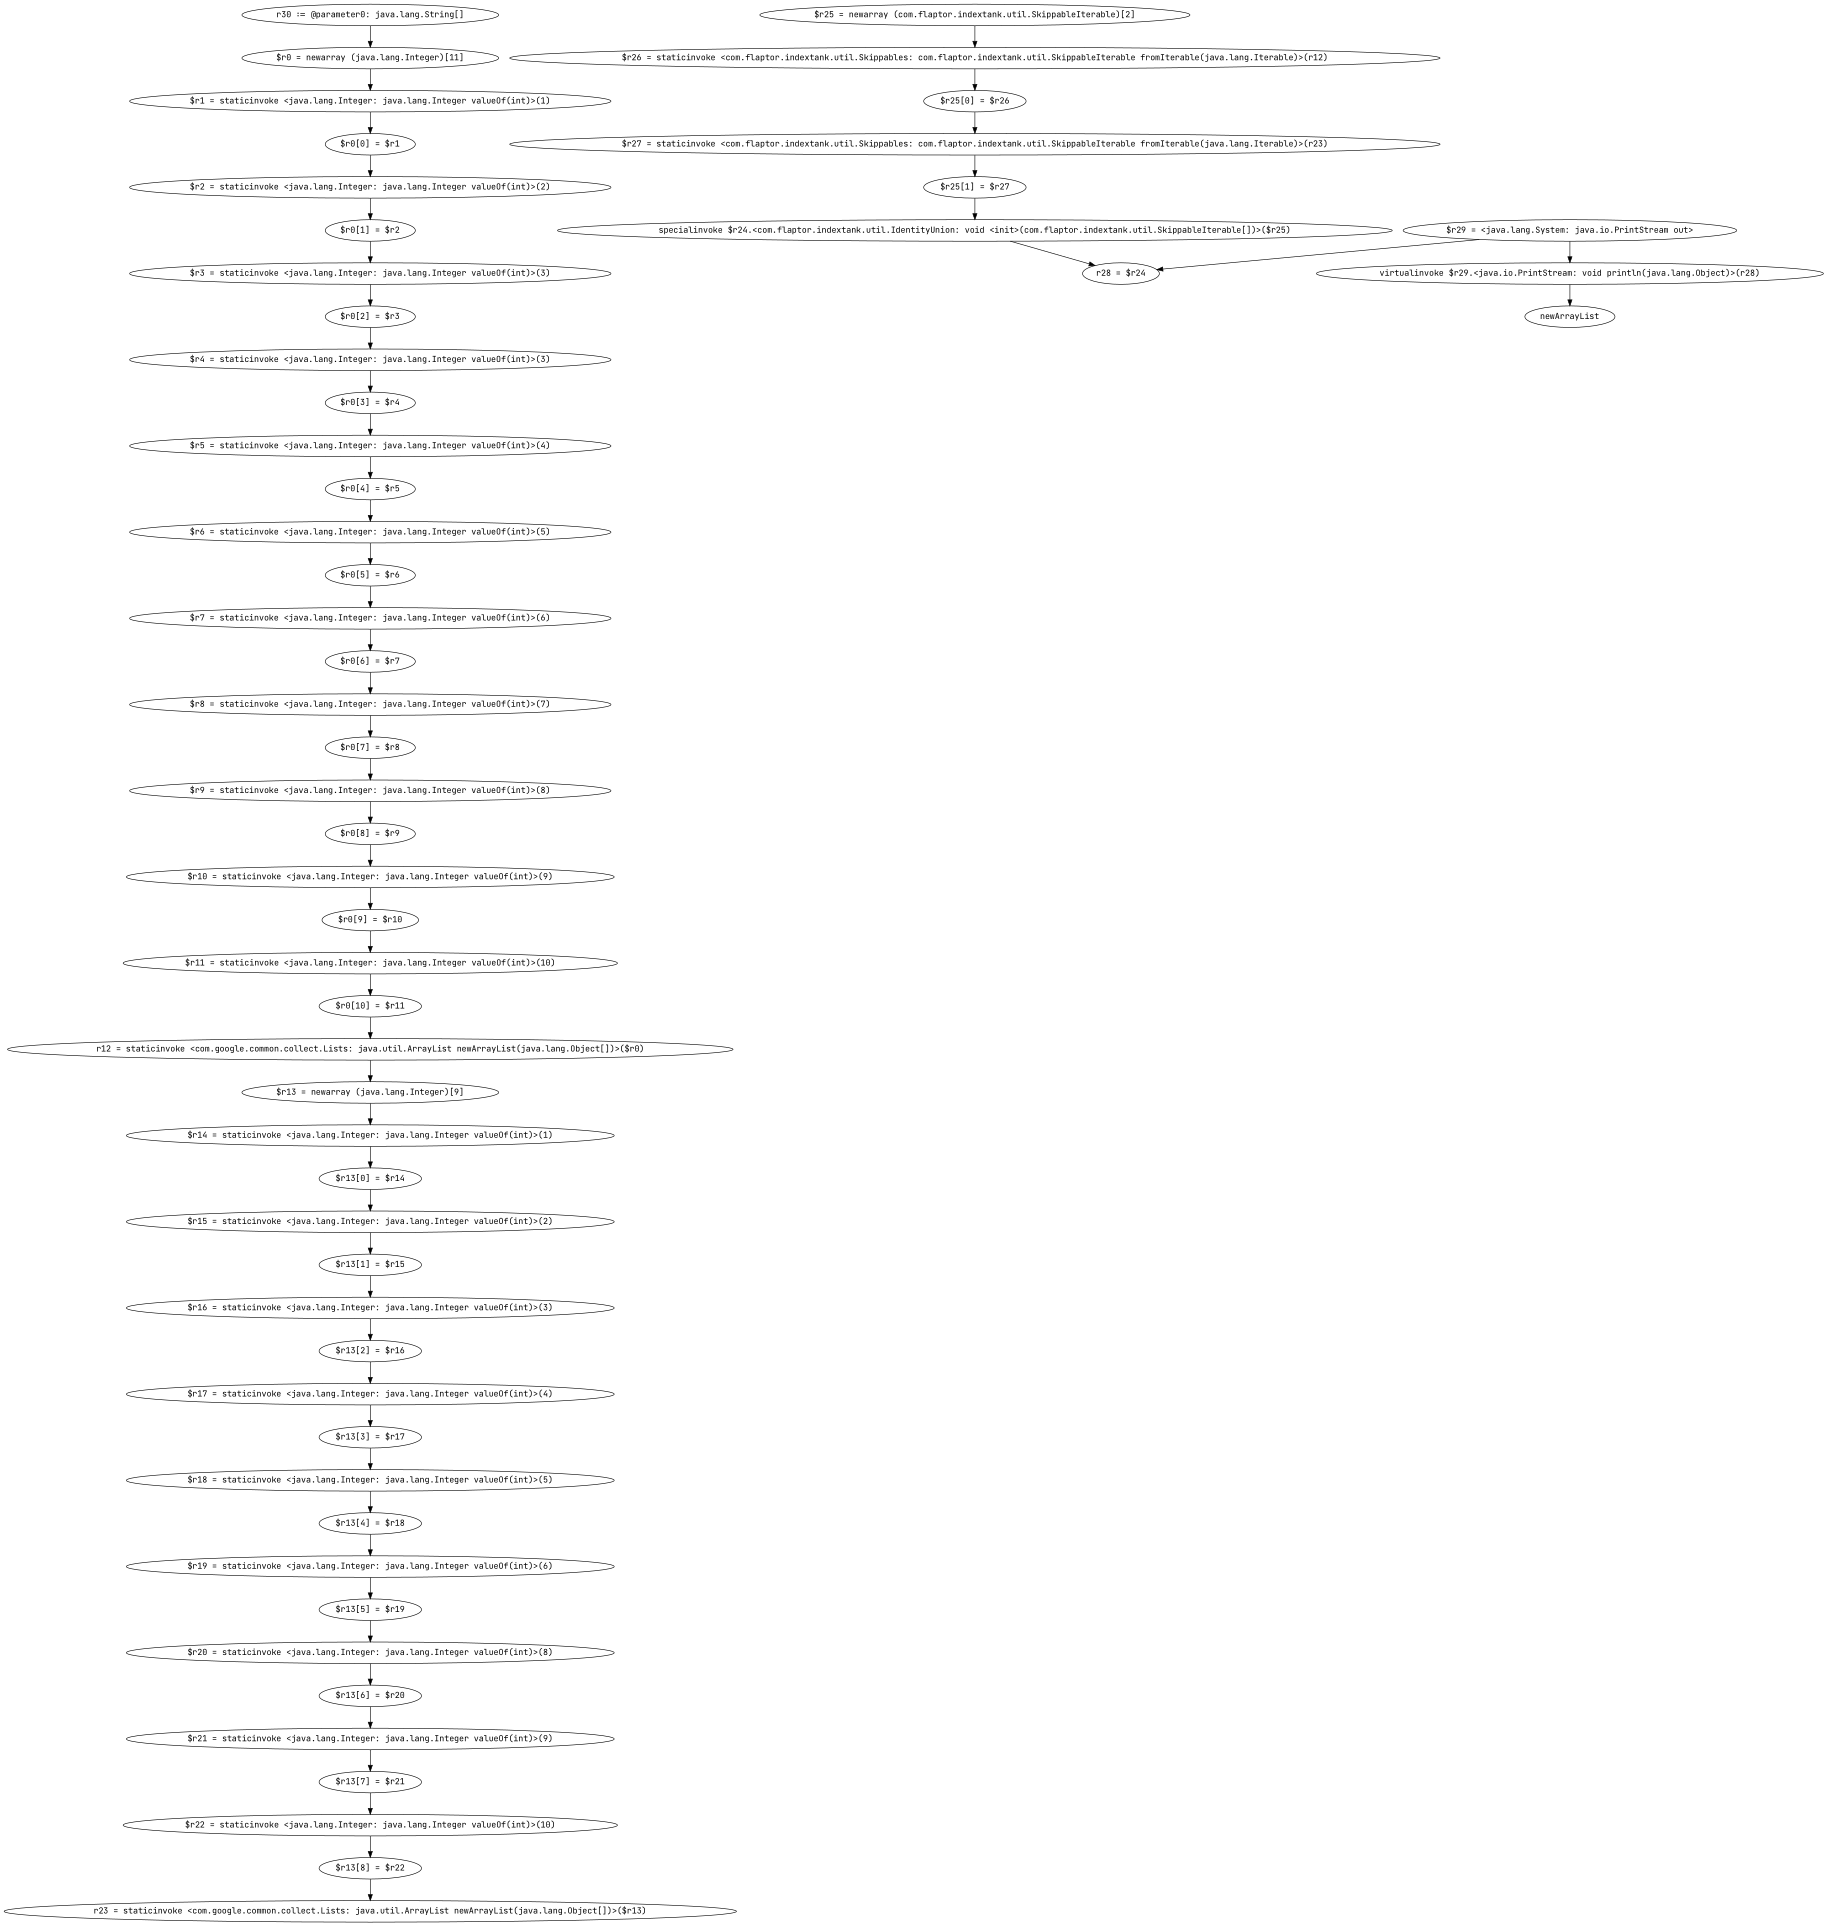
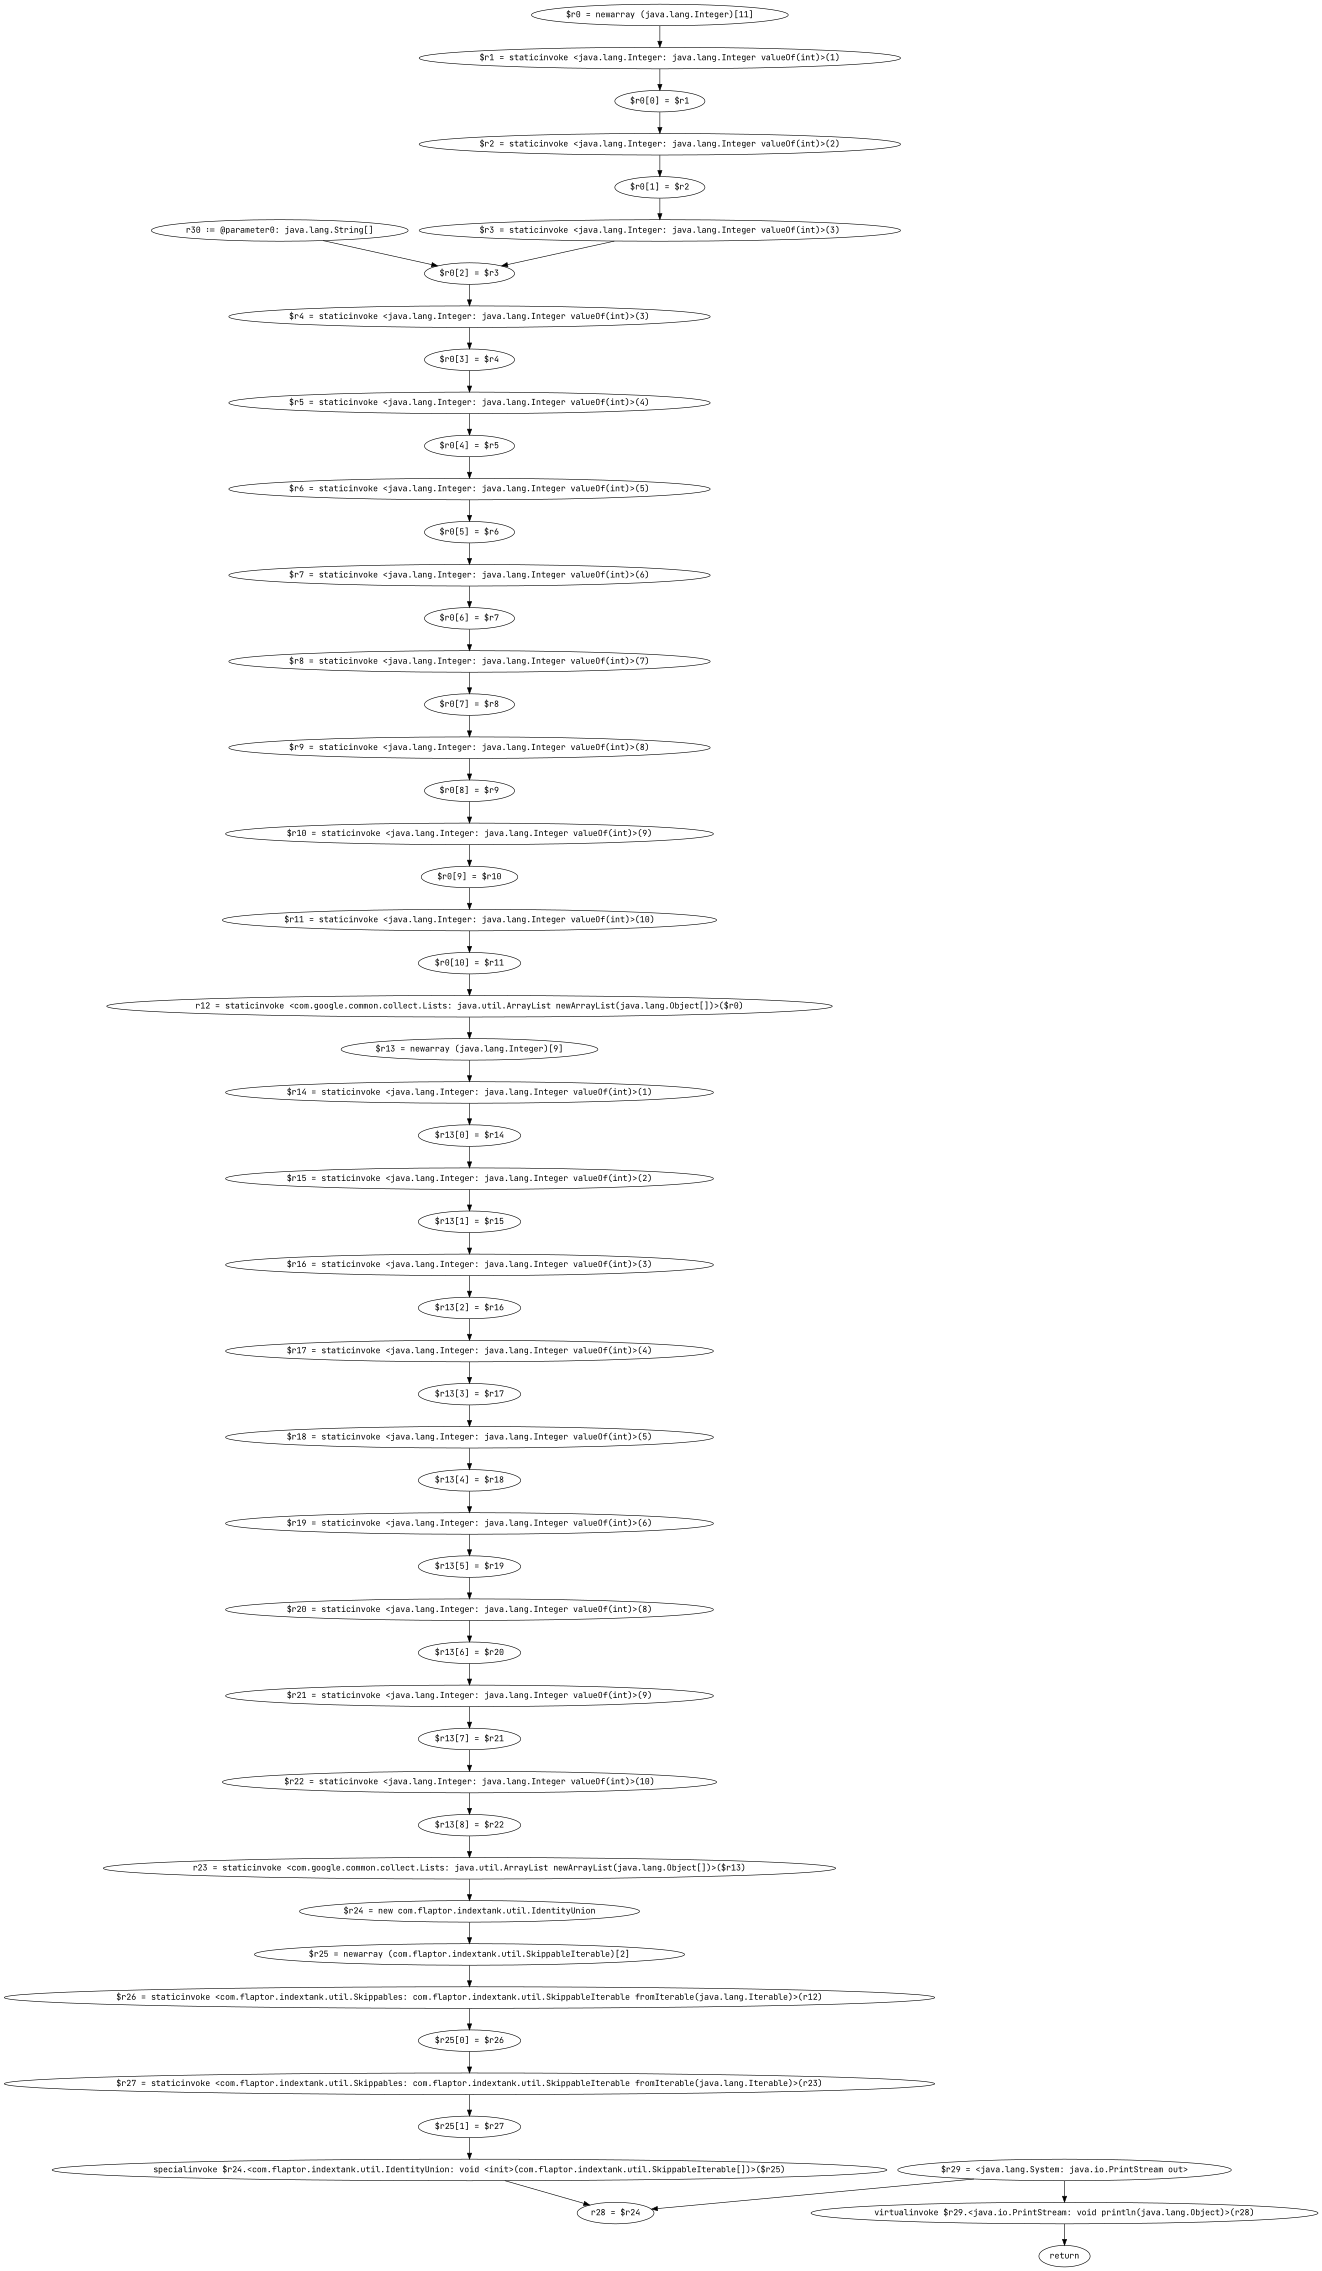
(370, 34) -> (377, 253)
(1570, 317) -> (1065, 2256)
none -> (470, 1911)
